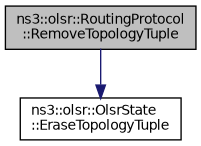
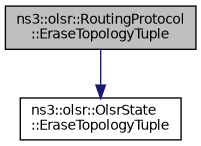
(101, 28) -> (101, 28)
